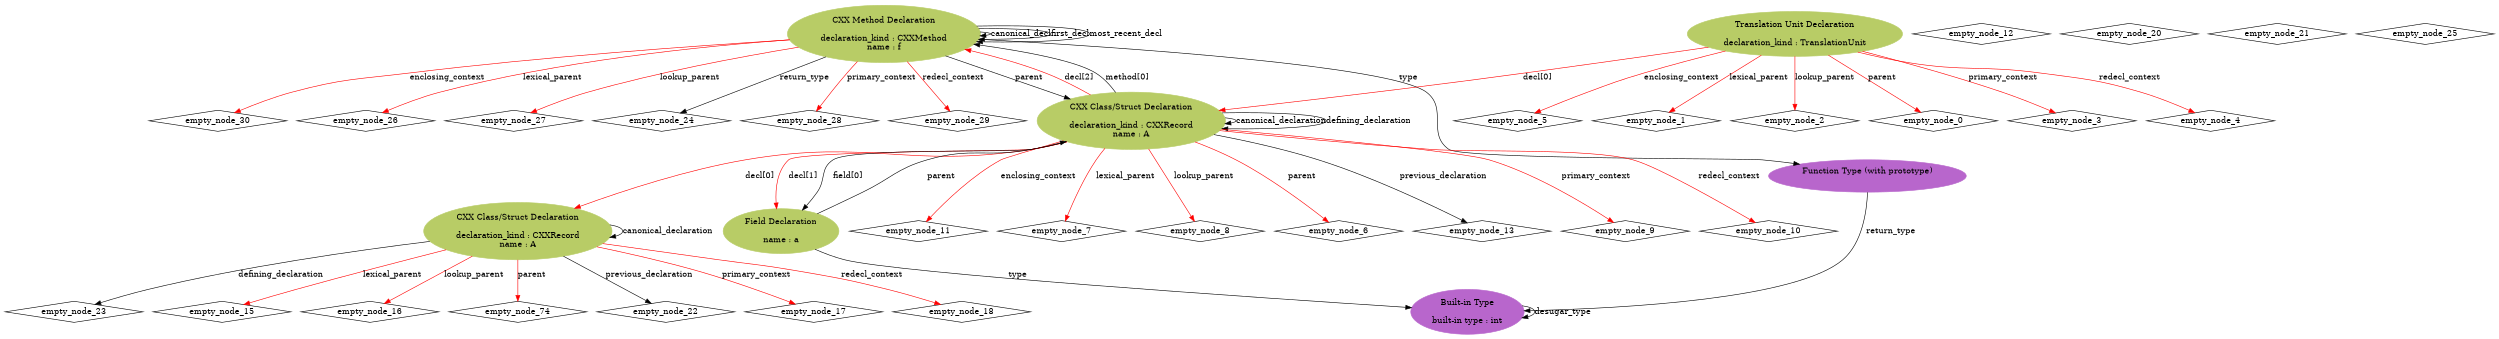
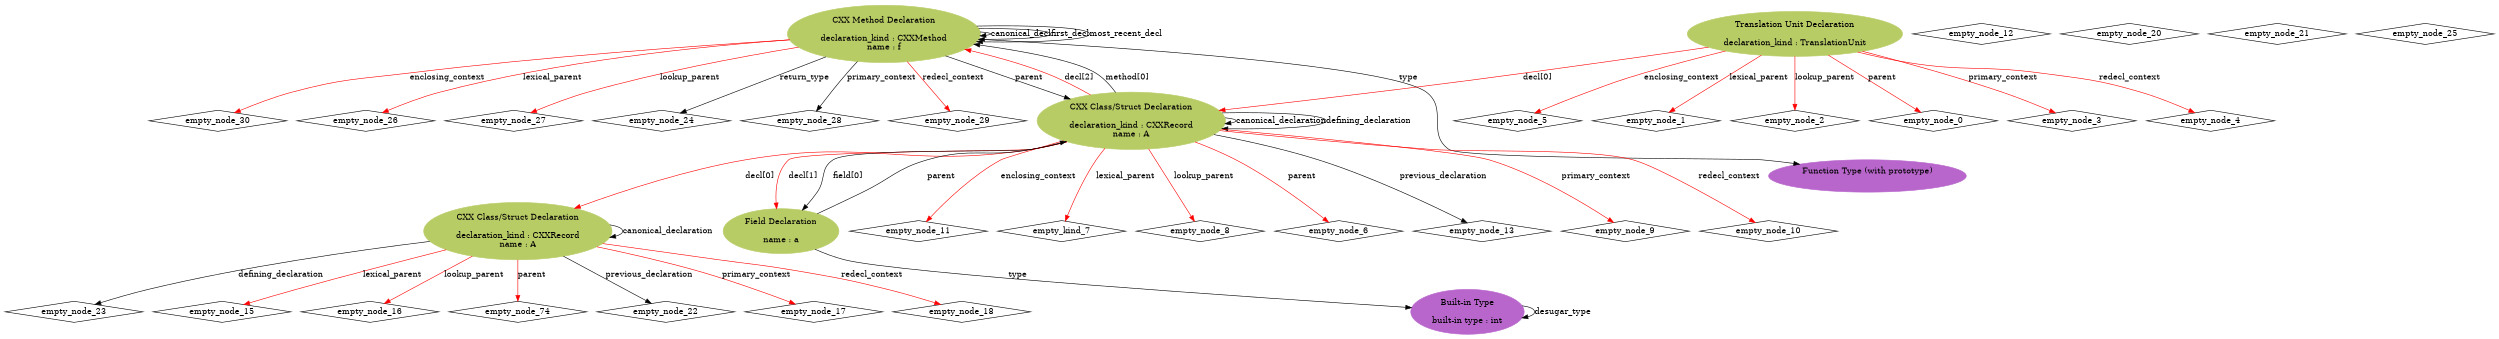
(838, 84) -> (838, 84)
(1062, 231) -> (1062, 231)
(1726, 296) -> none
